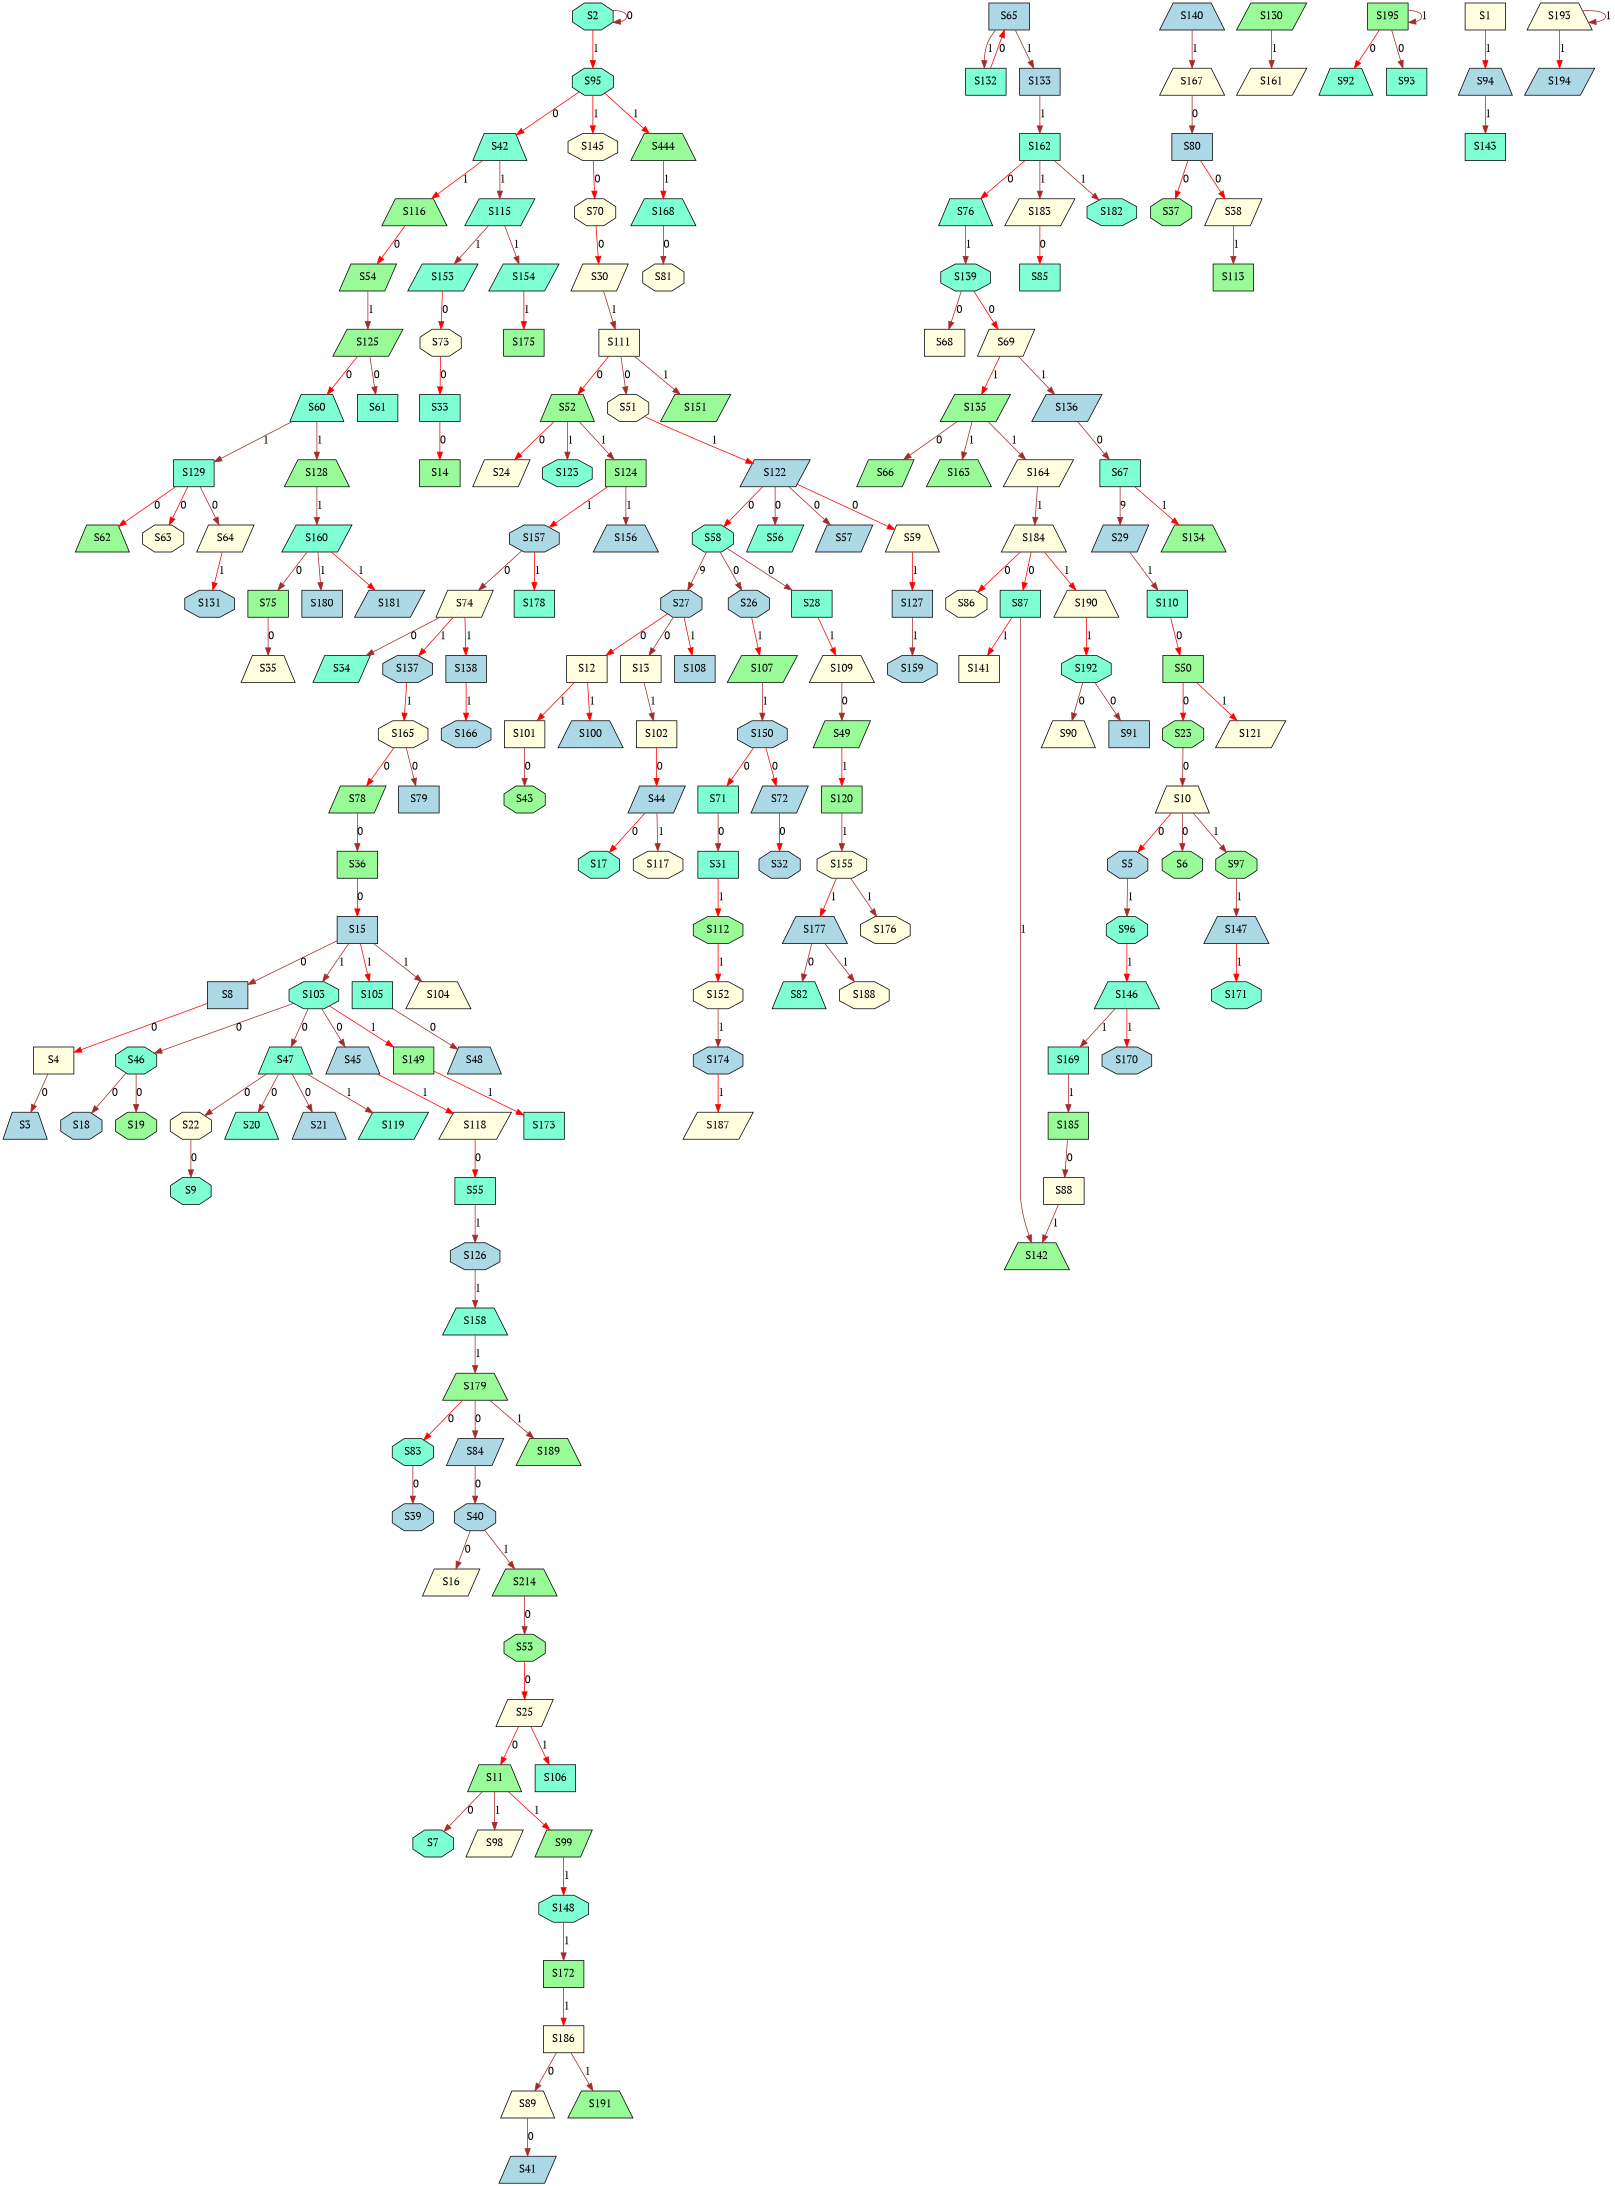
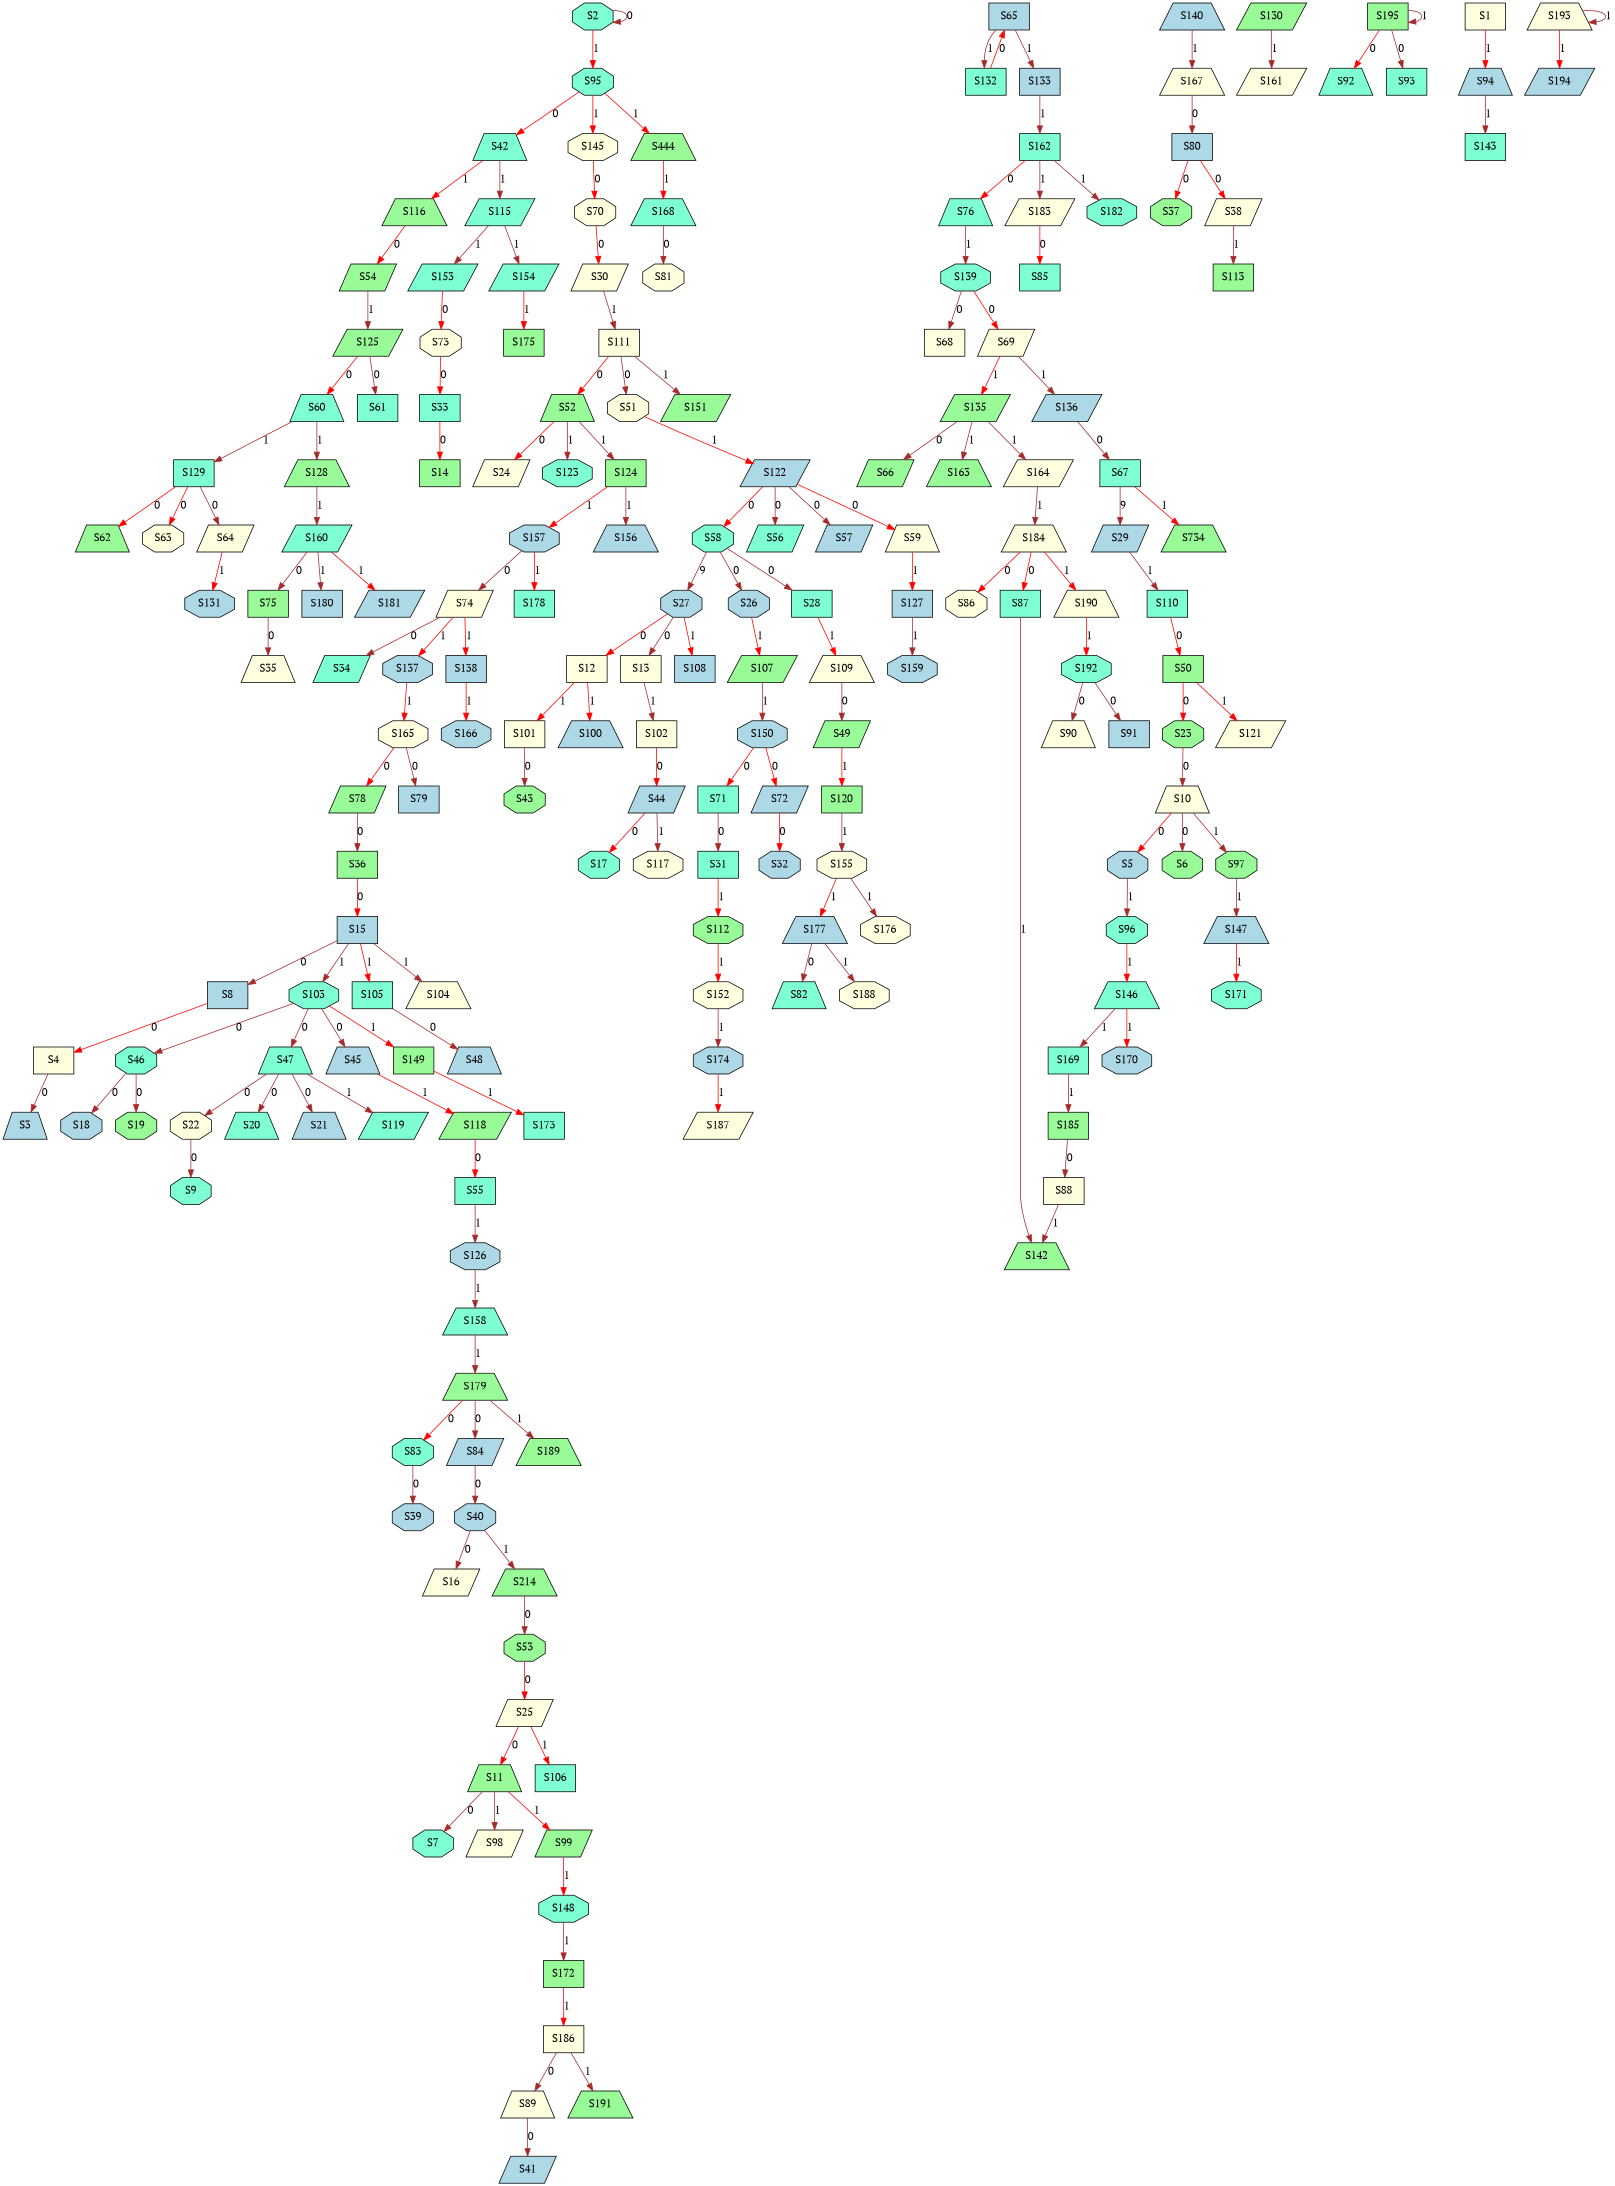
(1194, 538) -> (1194, 538)
(979, 669) -> none
(475, 1126) -> (475, 1126)
